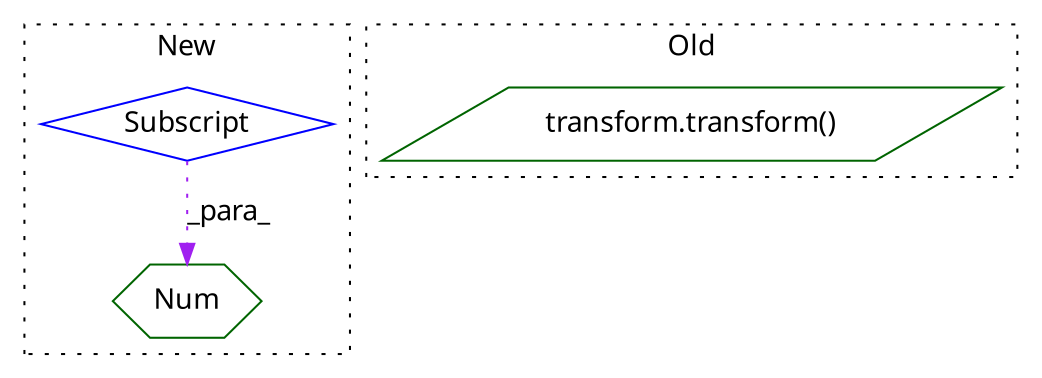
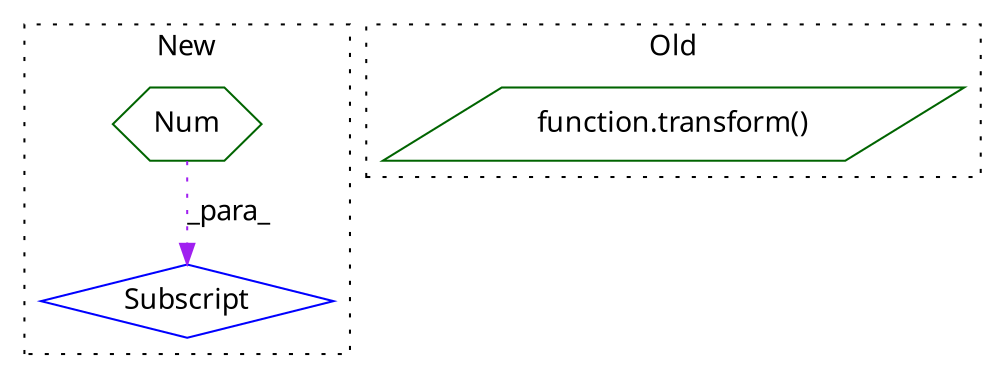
(692, 124) -> (673, 124)
(187, 202) -> (187, 202)
